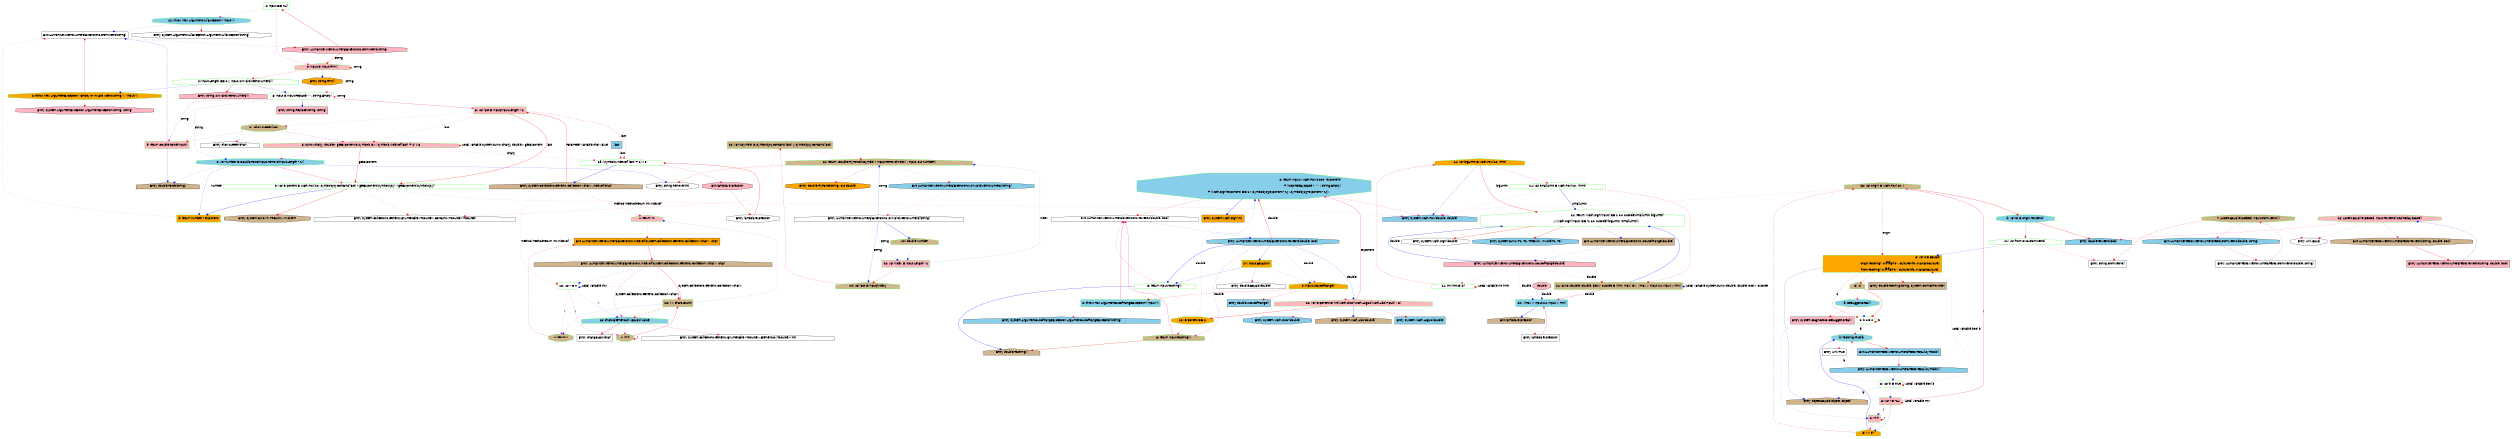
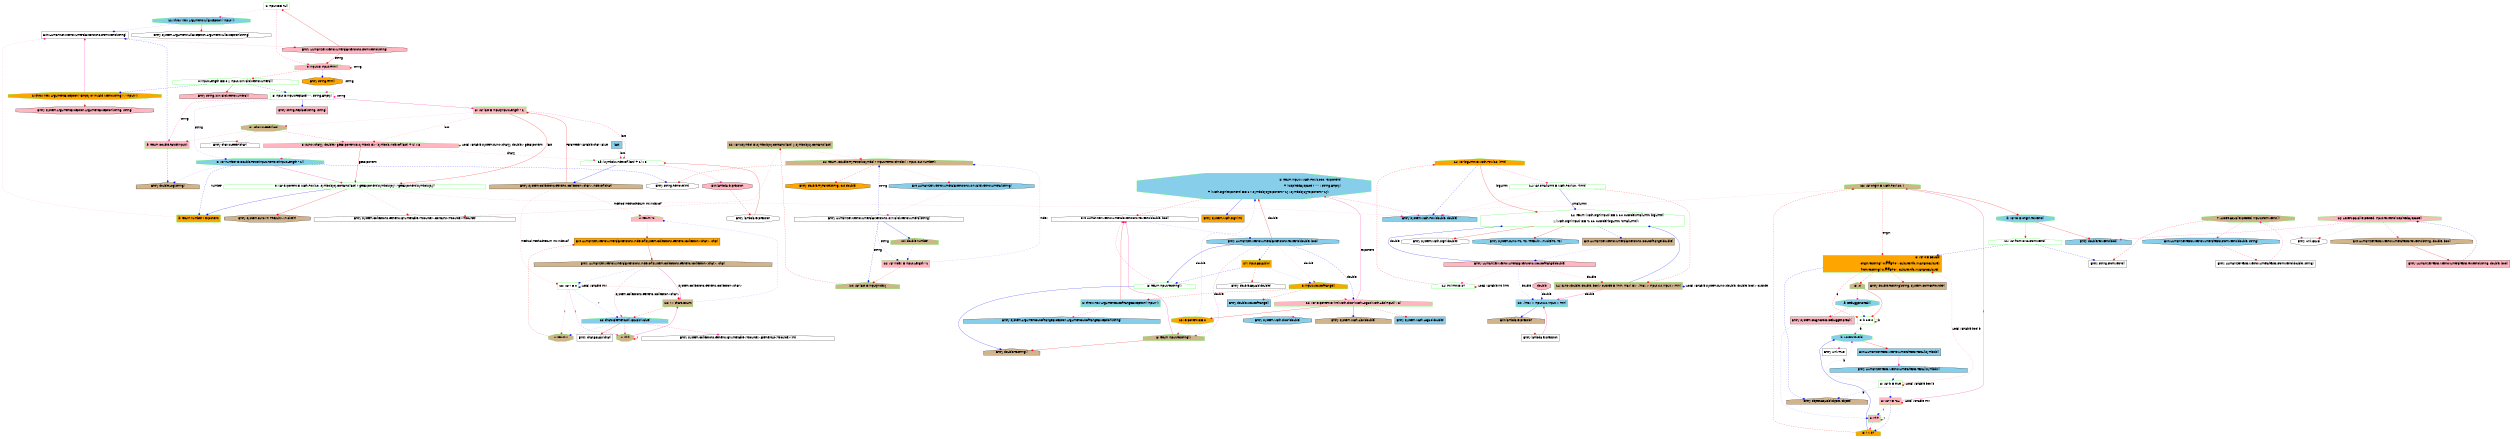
(168, 186) -> (168, 186)
(2064, 252) -> (2064, 252)
(610, 310) -> (593, 329)
(1852, 338) -> (1852, 338)
